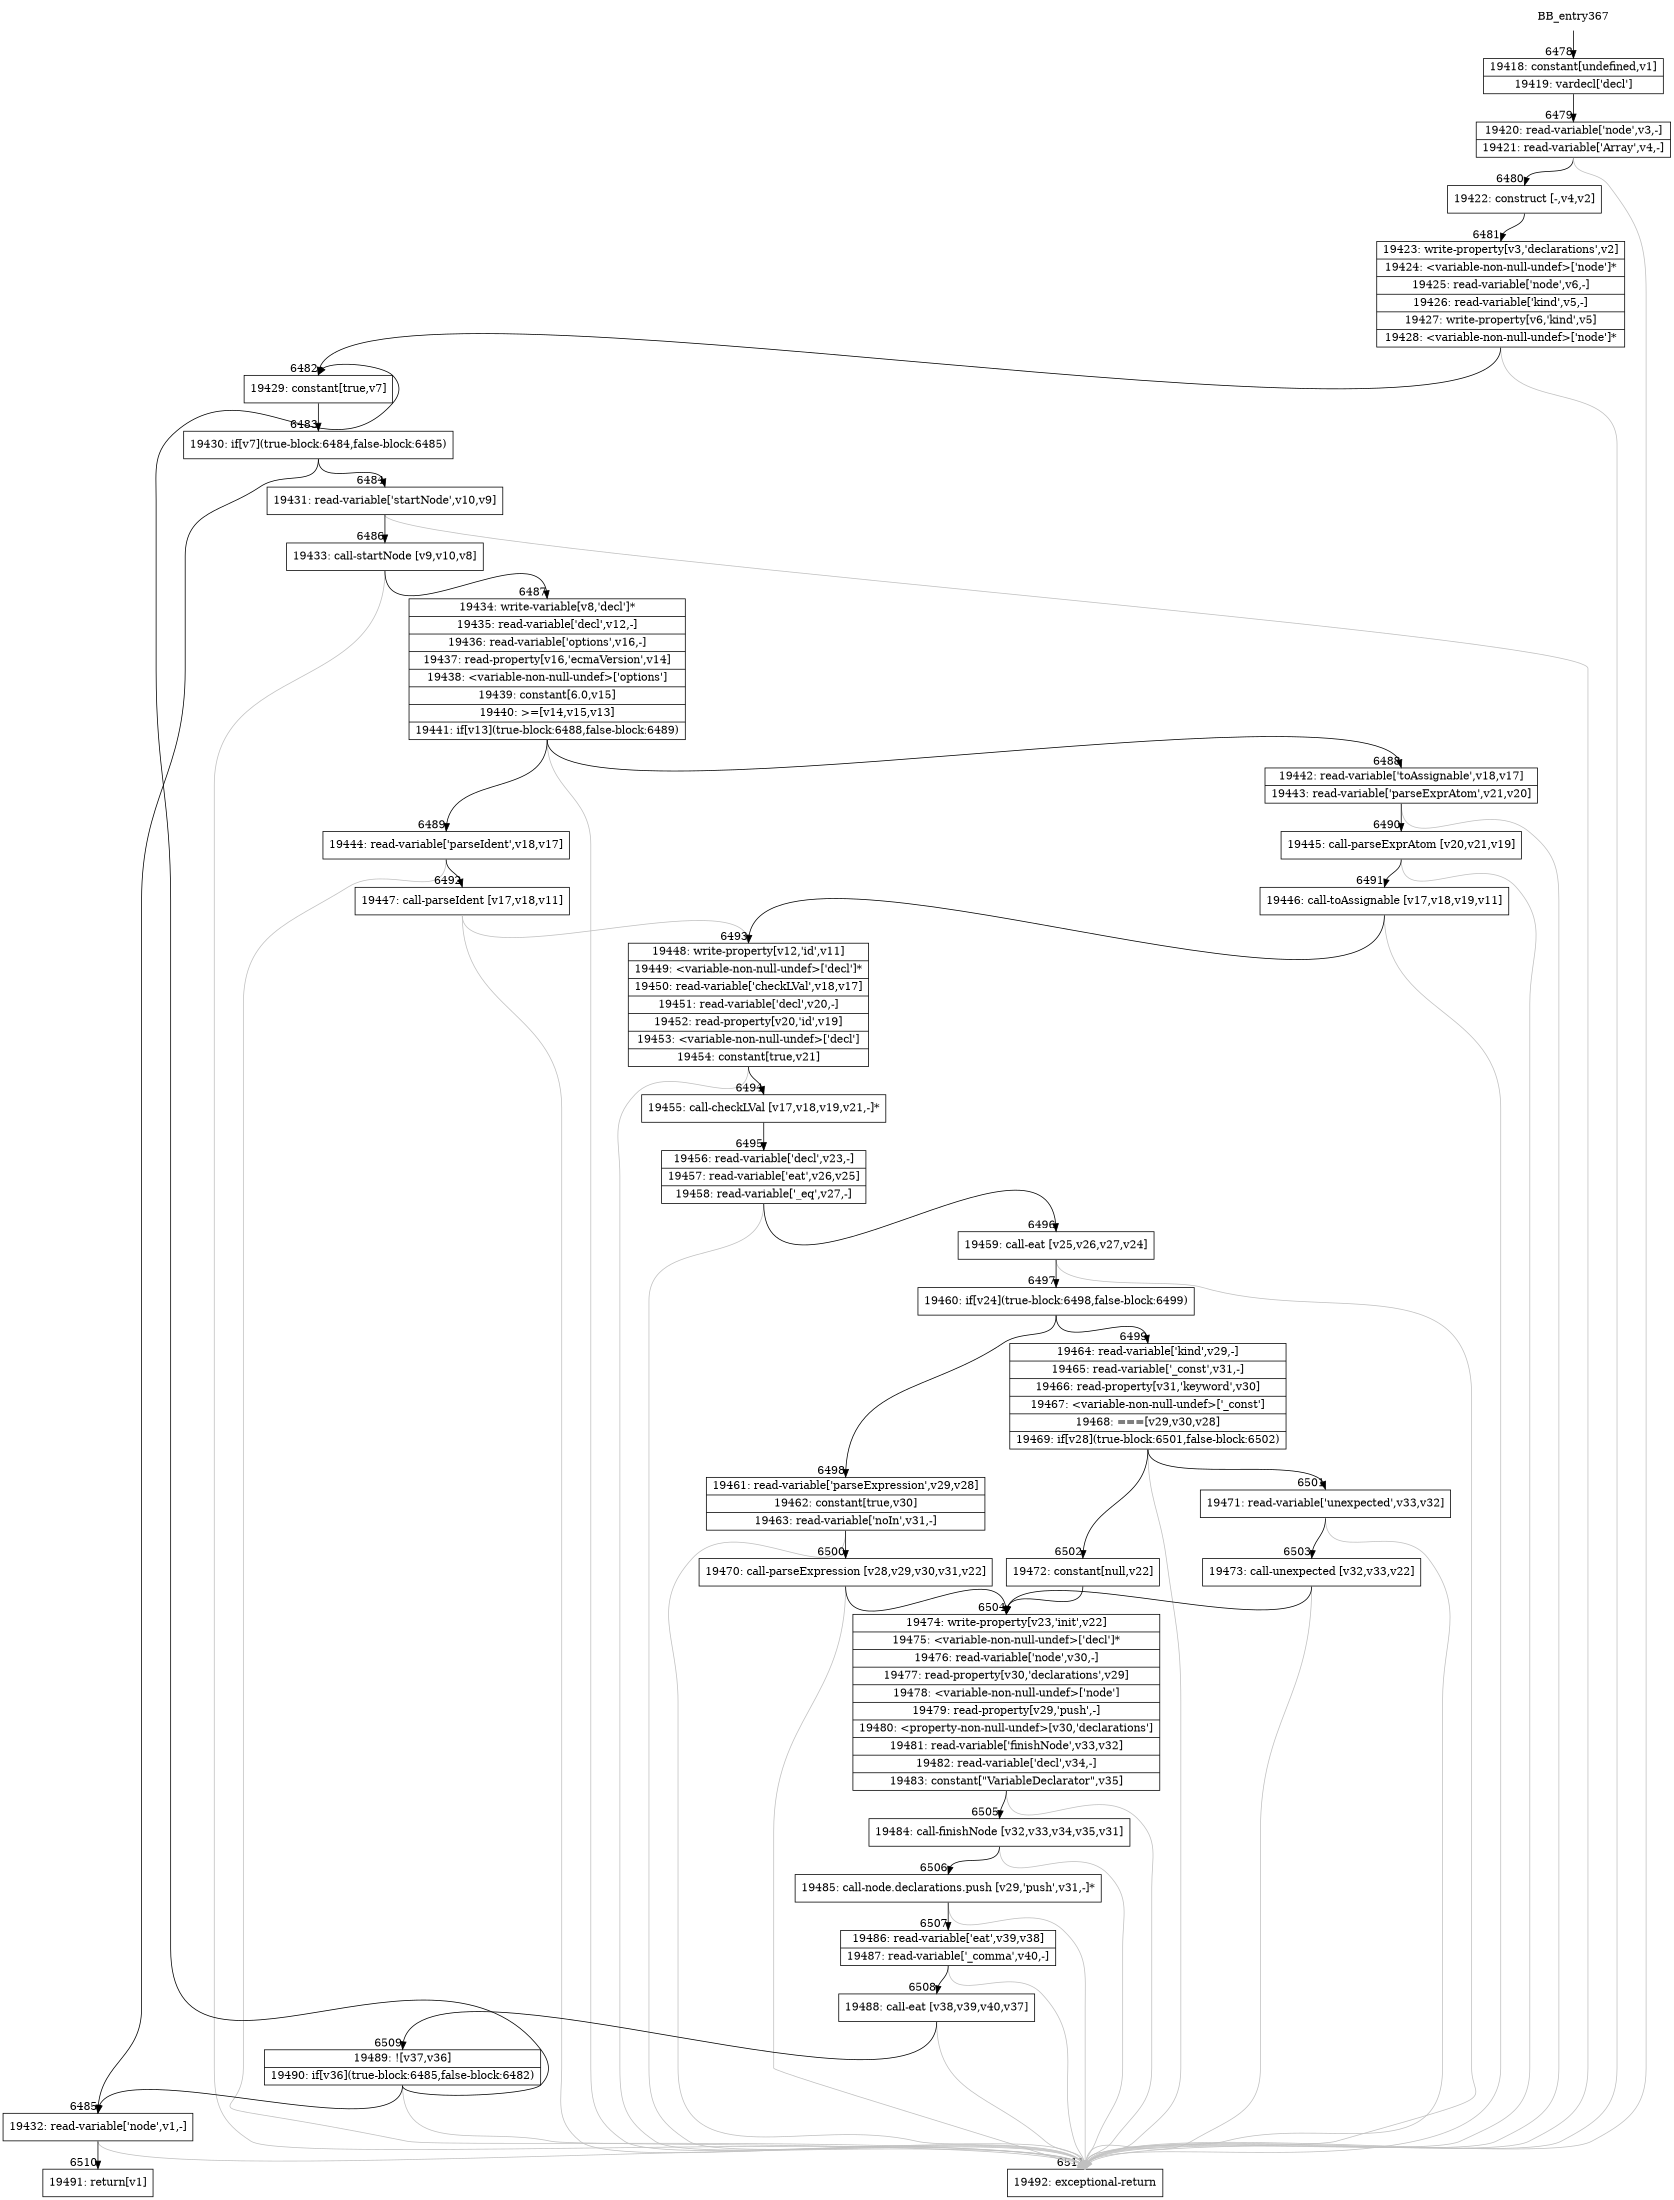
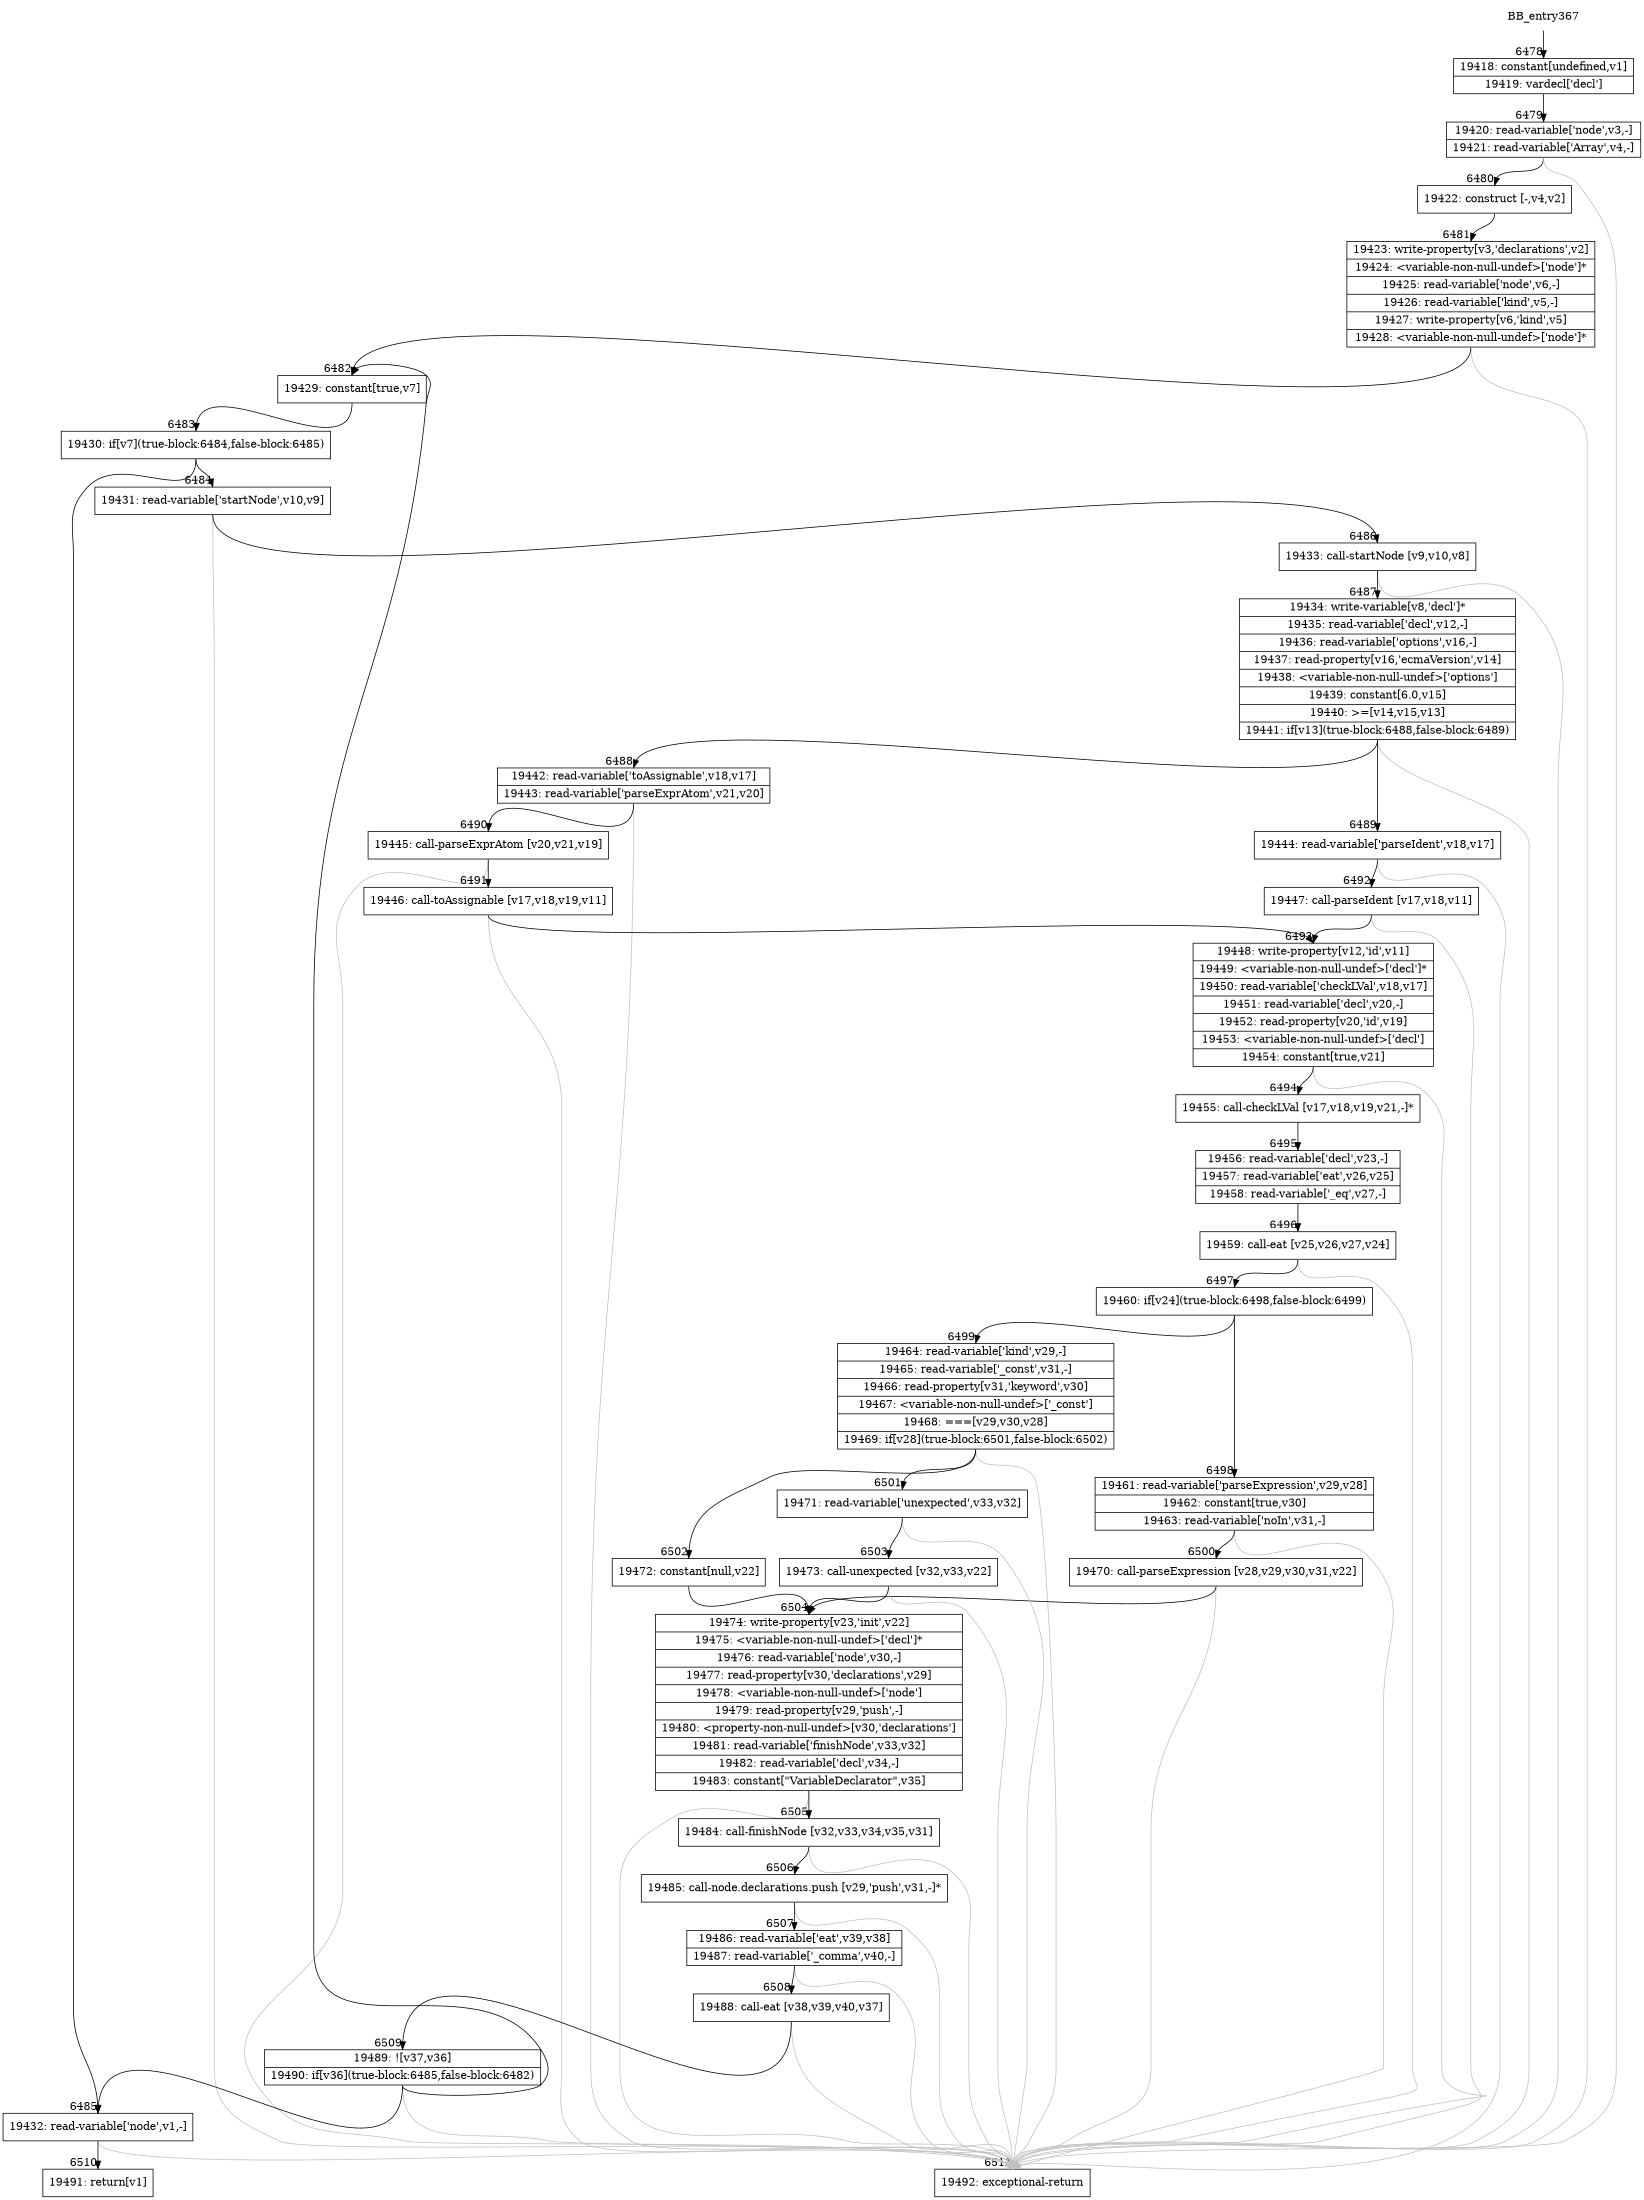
(602, 930) -> (1346, 929)
(649, 1844) -> none
